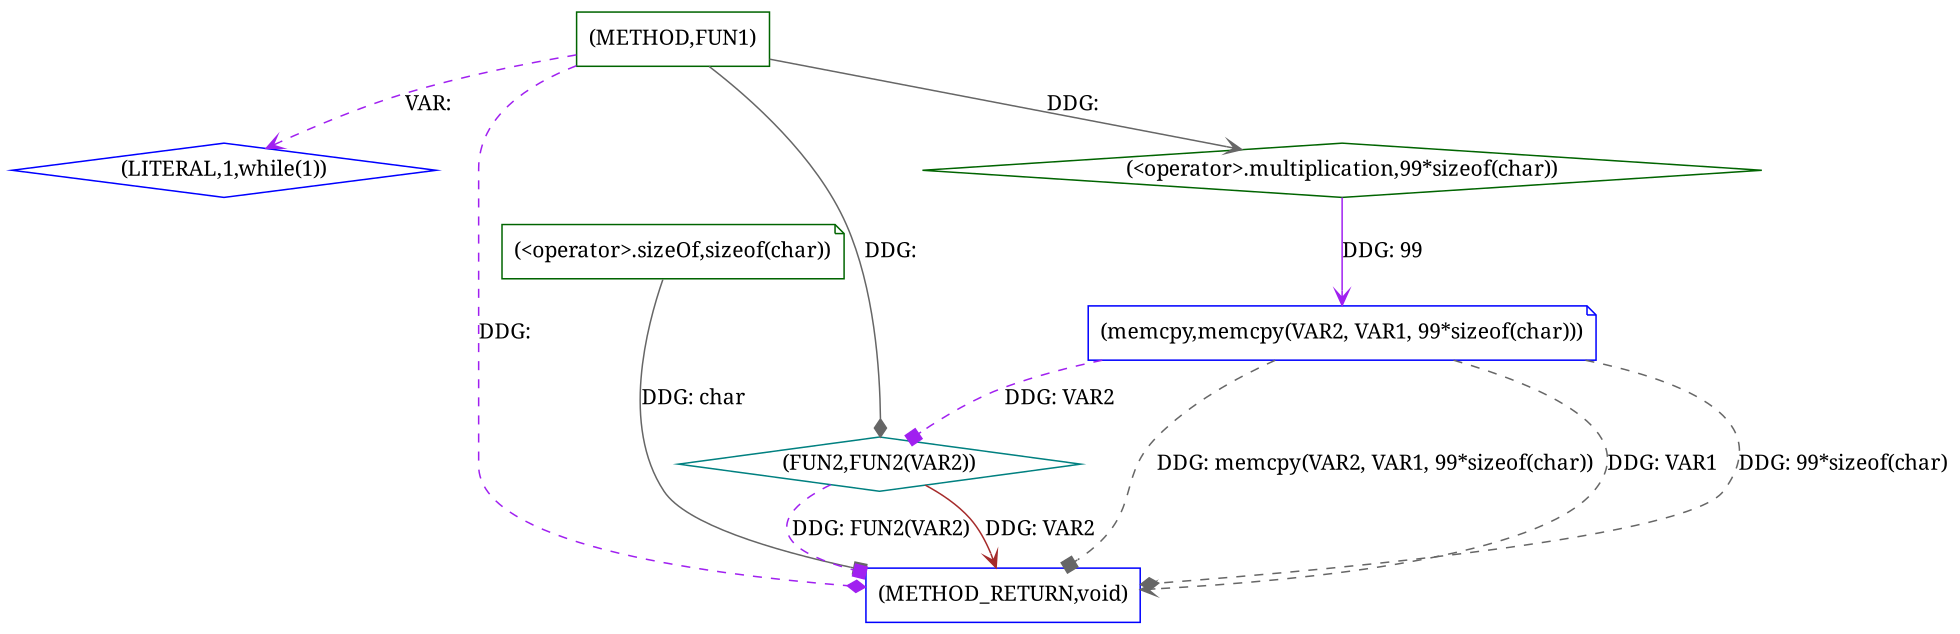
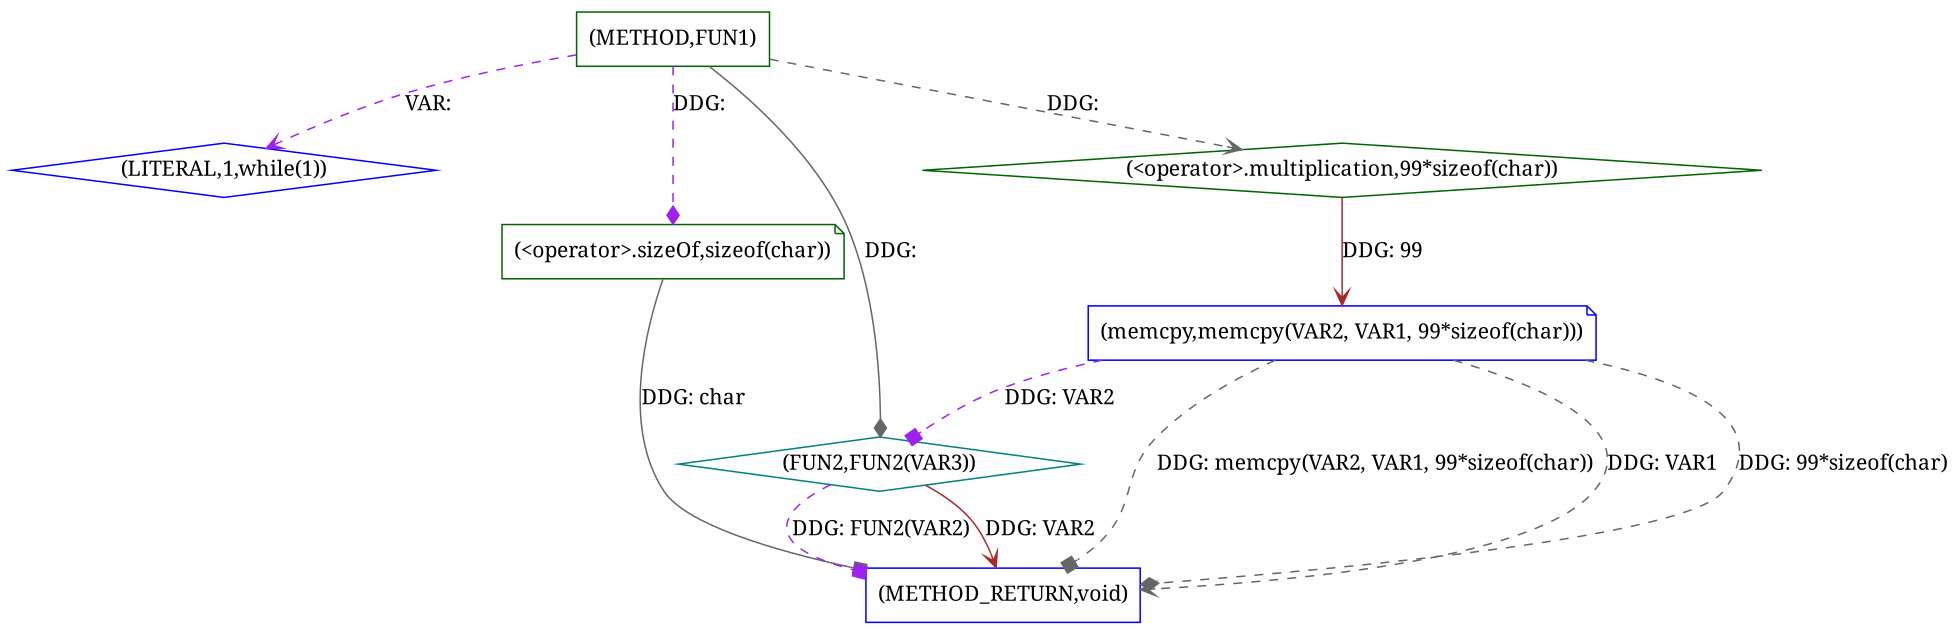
(998, 103) -> (998, 103)
(1342, 244) -> (1342, 244)
(479, 444) -> (673, 136)
(879, 464) -> (879, 464)
